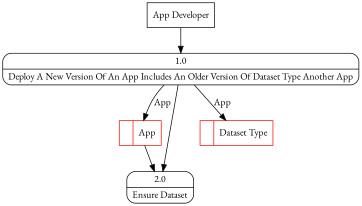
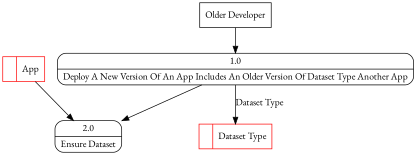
(181, 15) -> (235, 15)
(153, 99) -> none
(222, 103) -> (260, 103)
